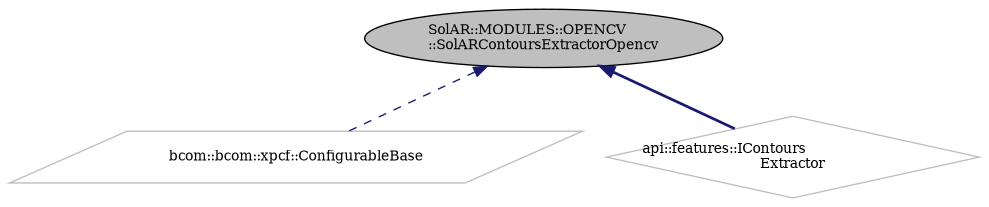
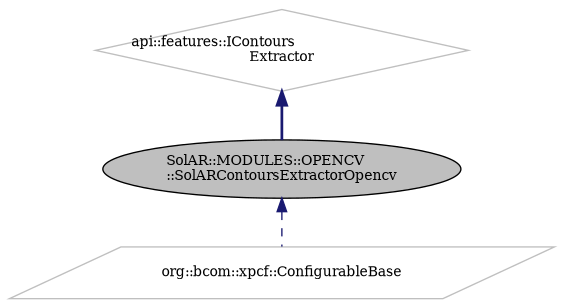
(674, 100) -> (282, 123)
(296, 157) -> (282, 273)
